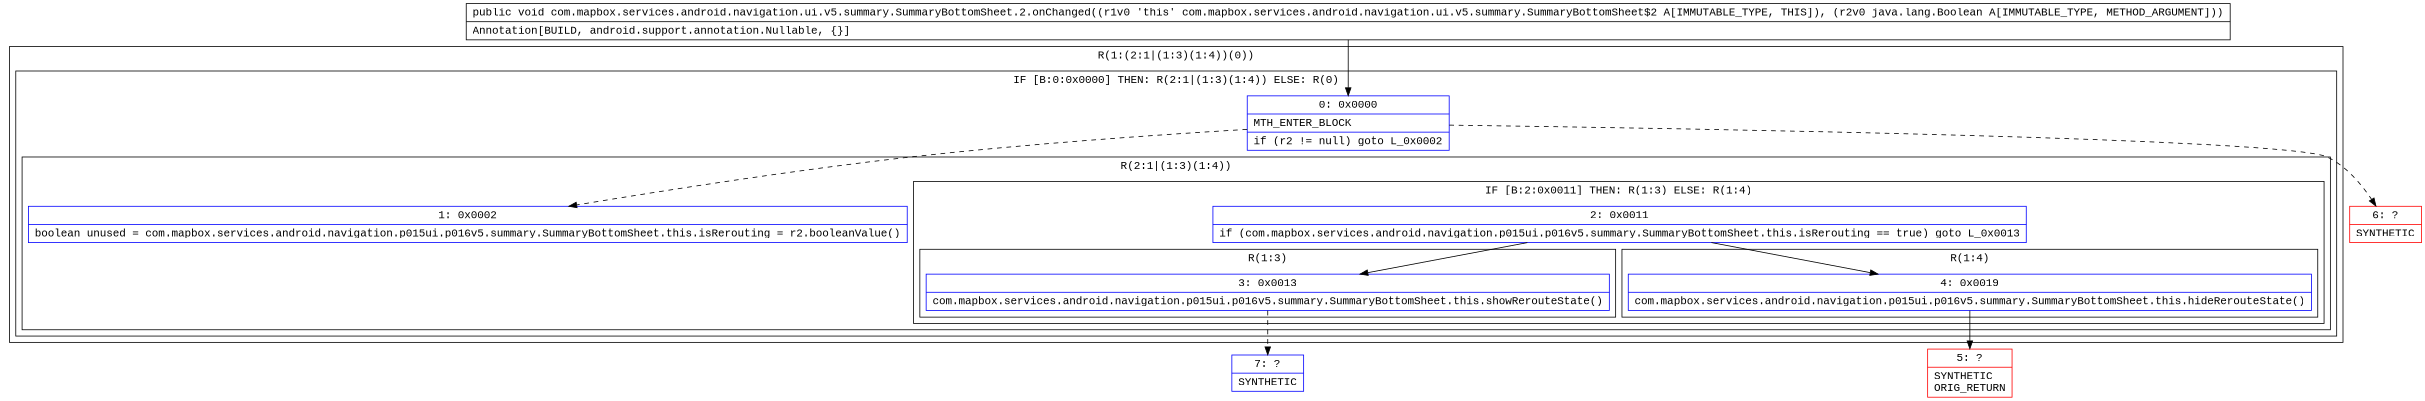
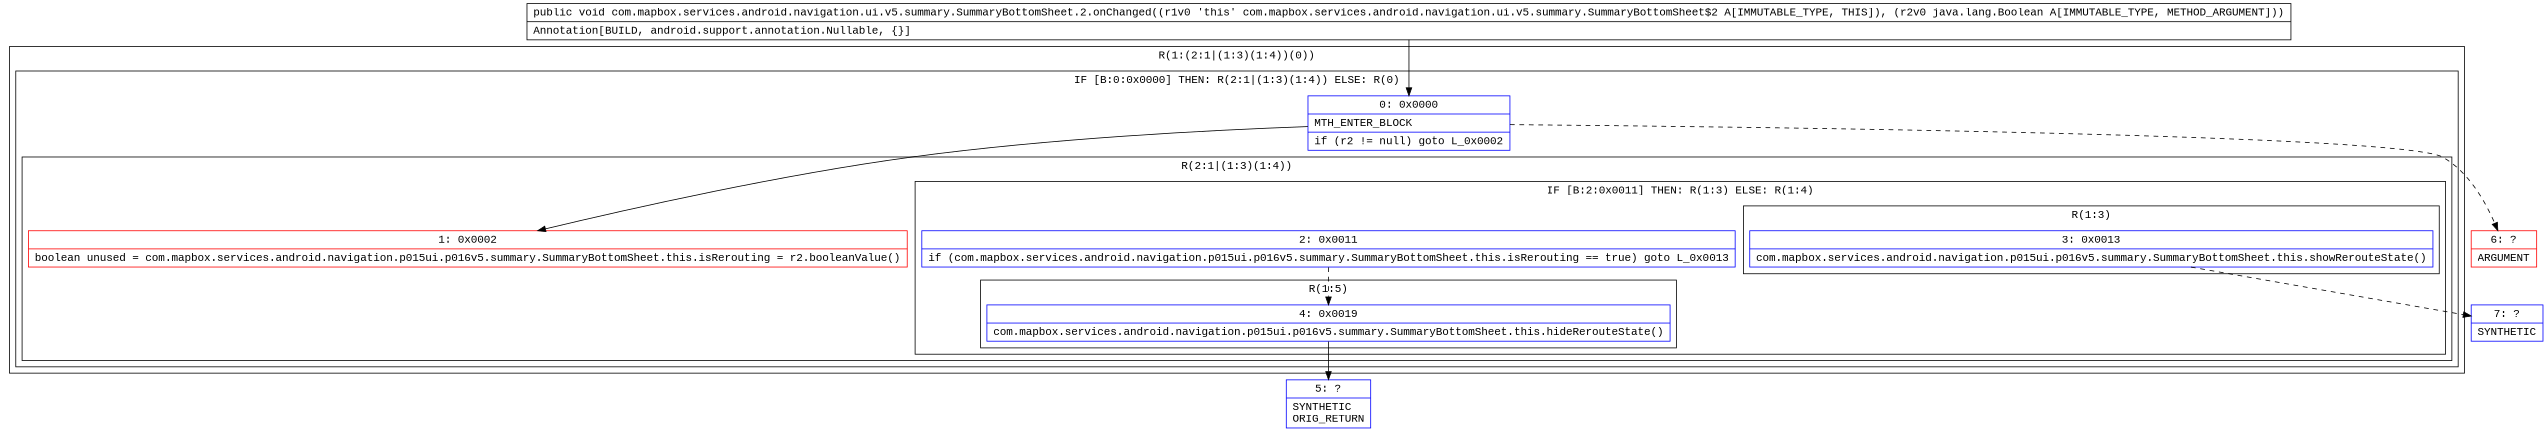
(961, 152) -> (962, 151)
(468, 224) -> (468, 249)
(2386, 233) -> (2504, 258)
(1448, 258) -> none
(1791, 258) -> (1328, 285)
(1970, 258) -> (1328, 289)
(1970, 373) -> (1328, 404)
